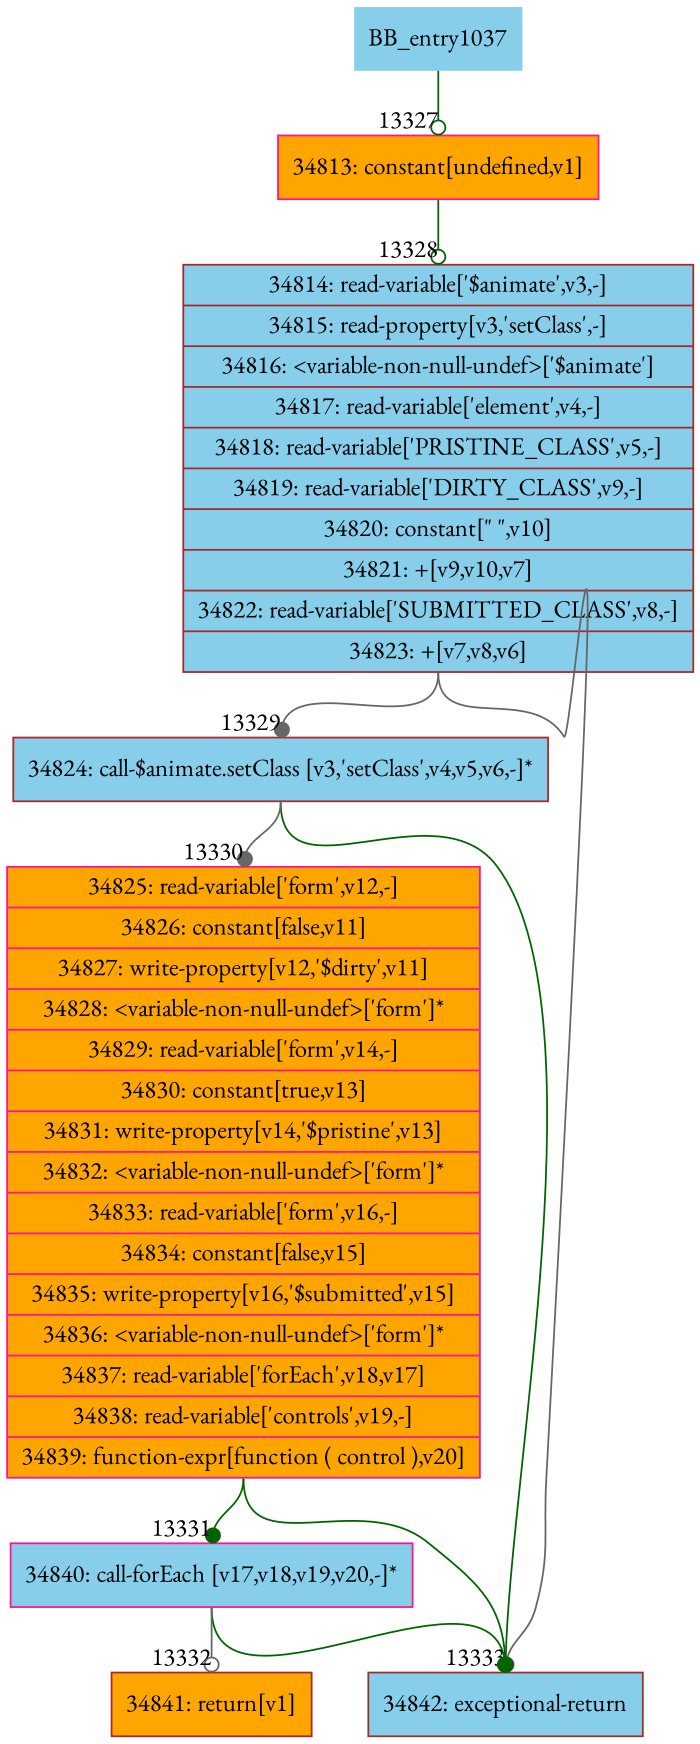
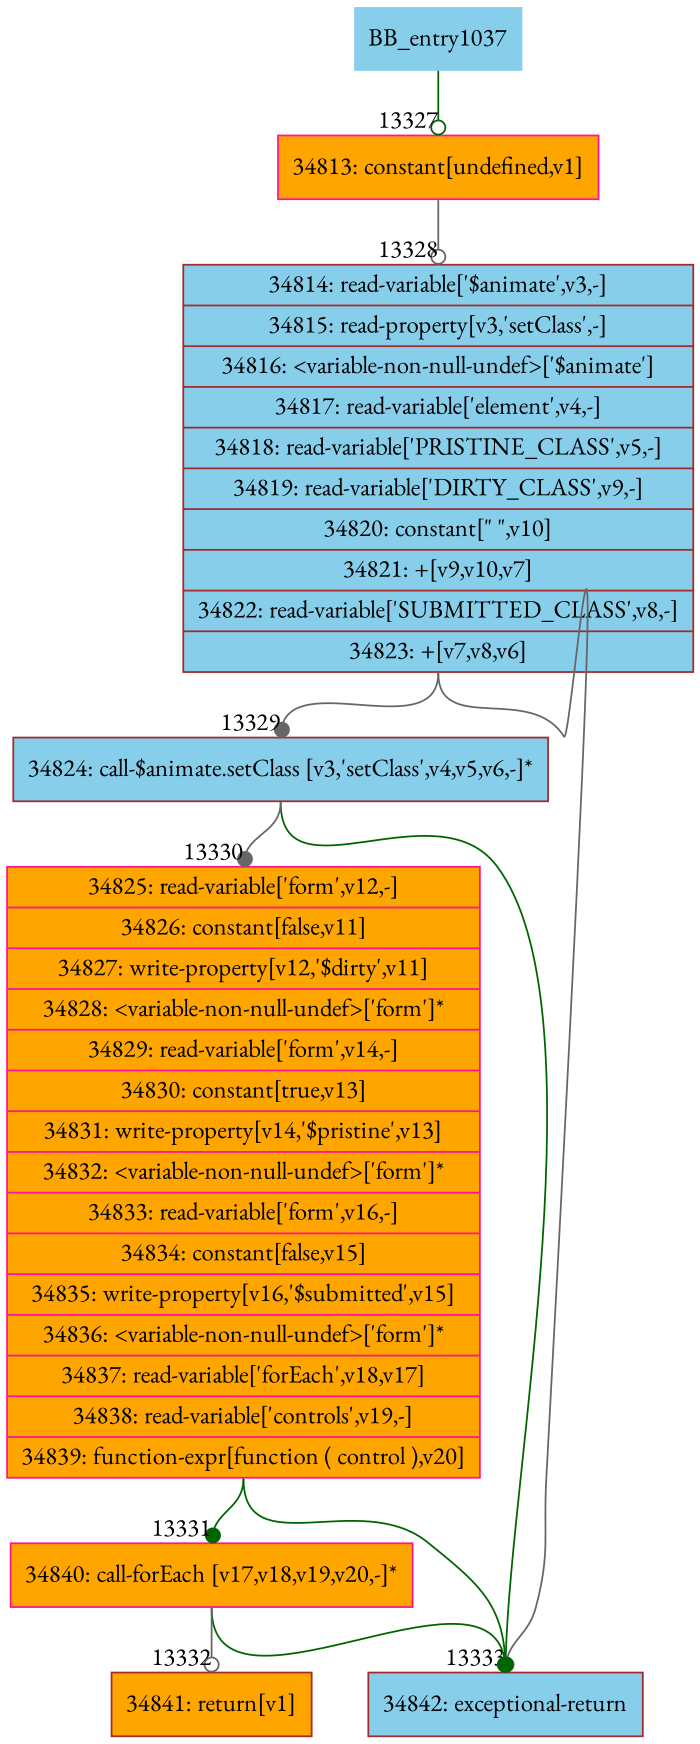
(438, 225) -> (438, 225)
(212, 1575) -> (212, 1575)
